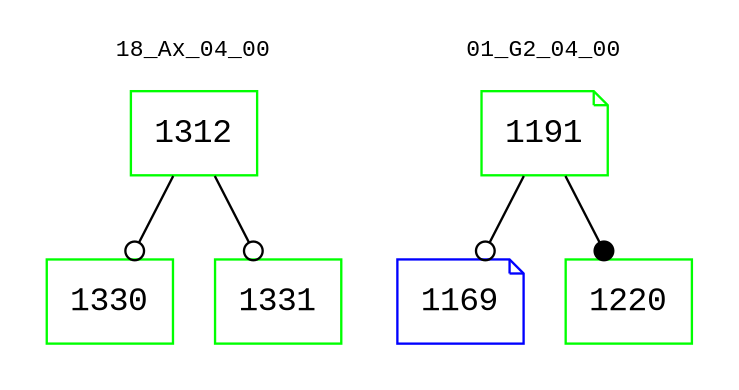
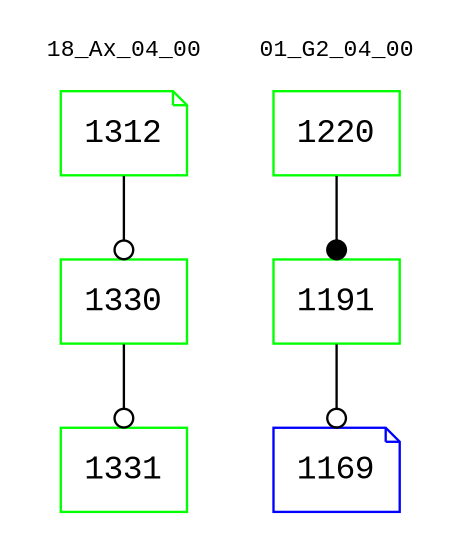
(194, 133) -> (124, 133)
(545, 133) -> (337, 302)
(232, 209) -> (124, 377)
(583, 209) -> (337, 208)
